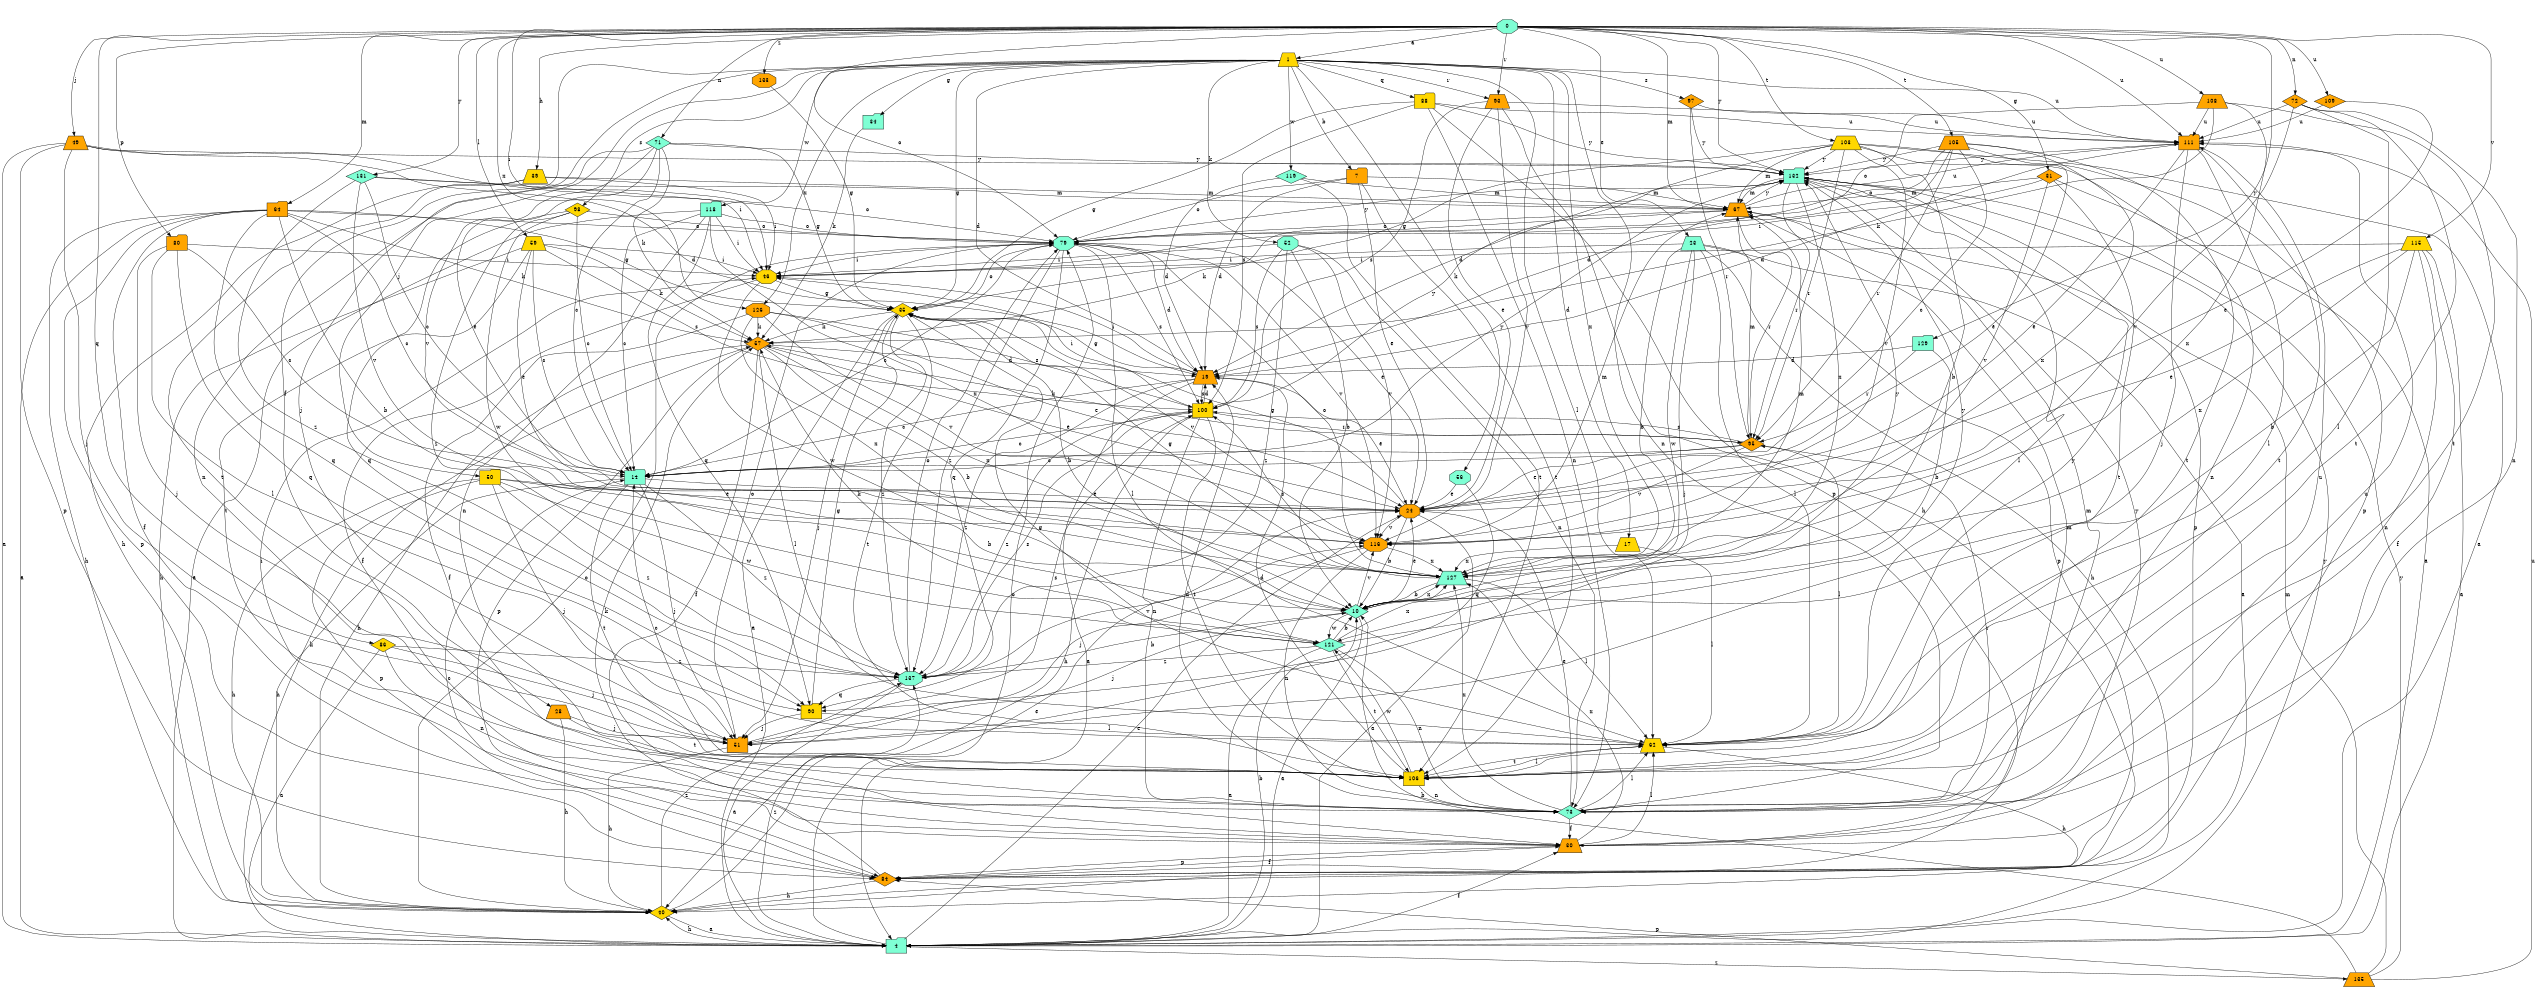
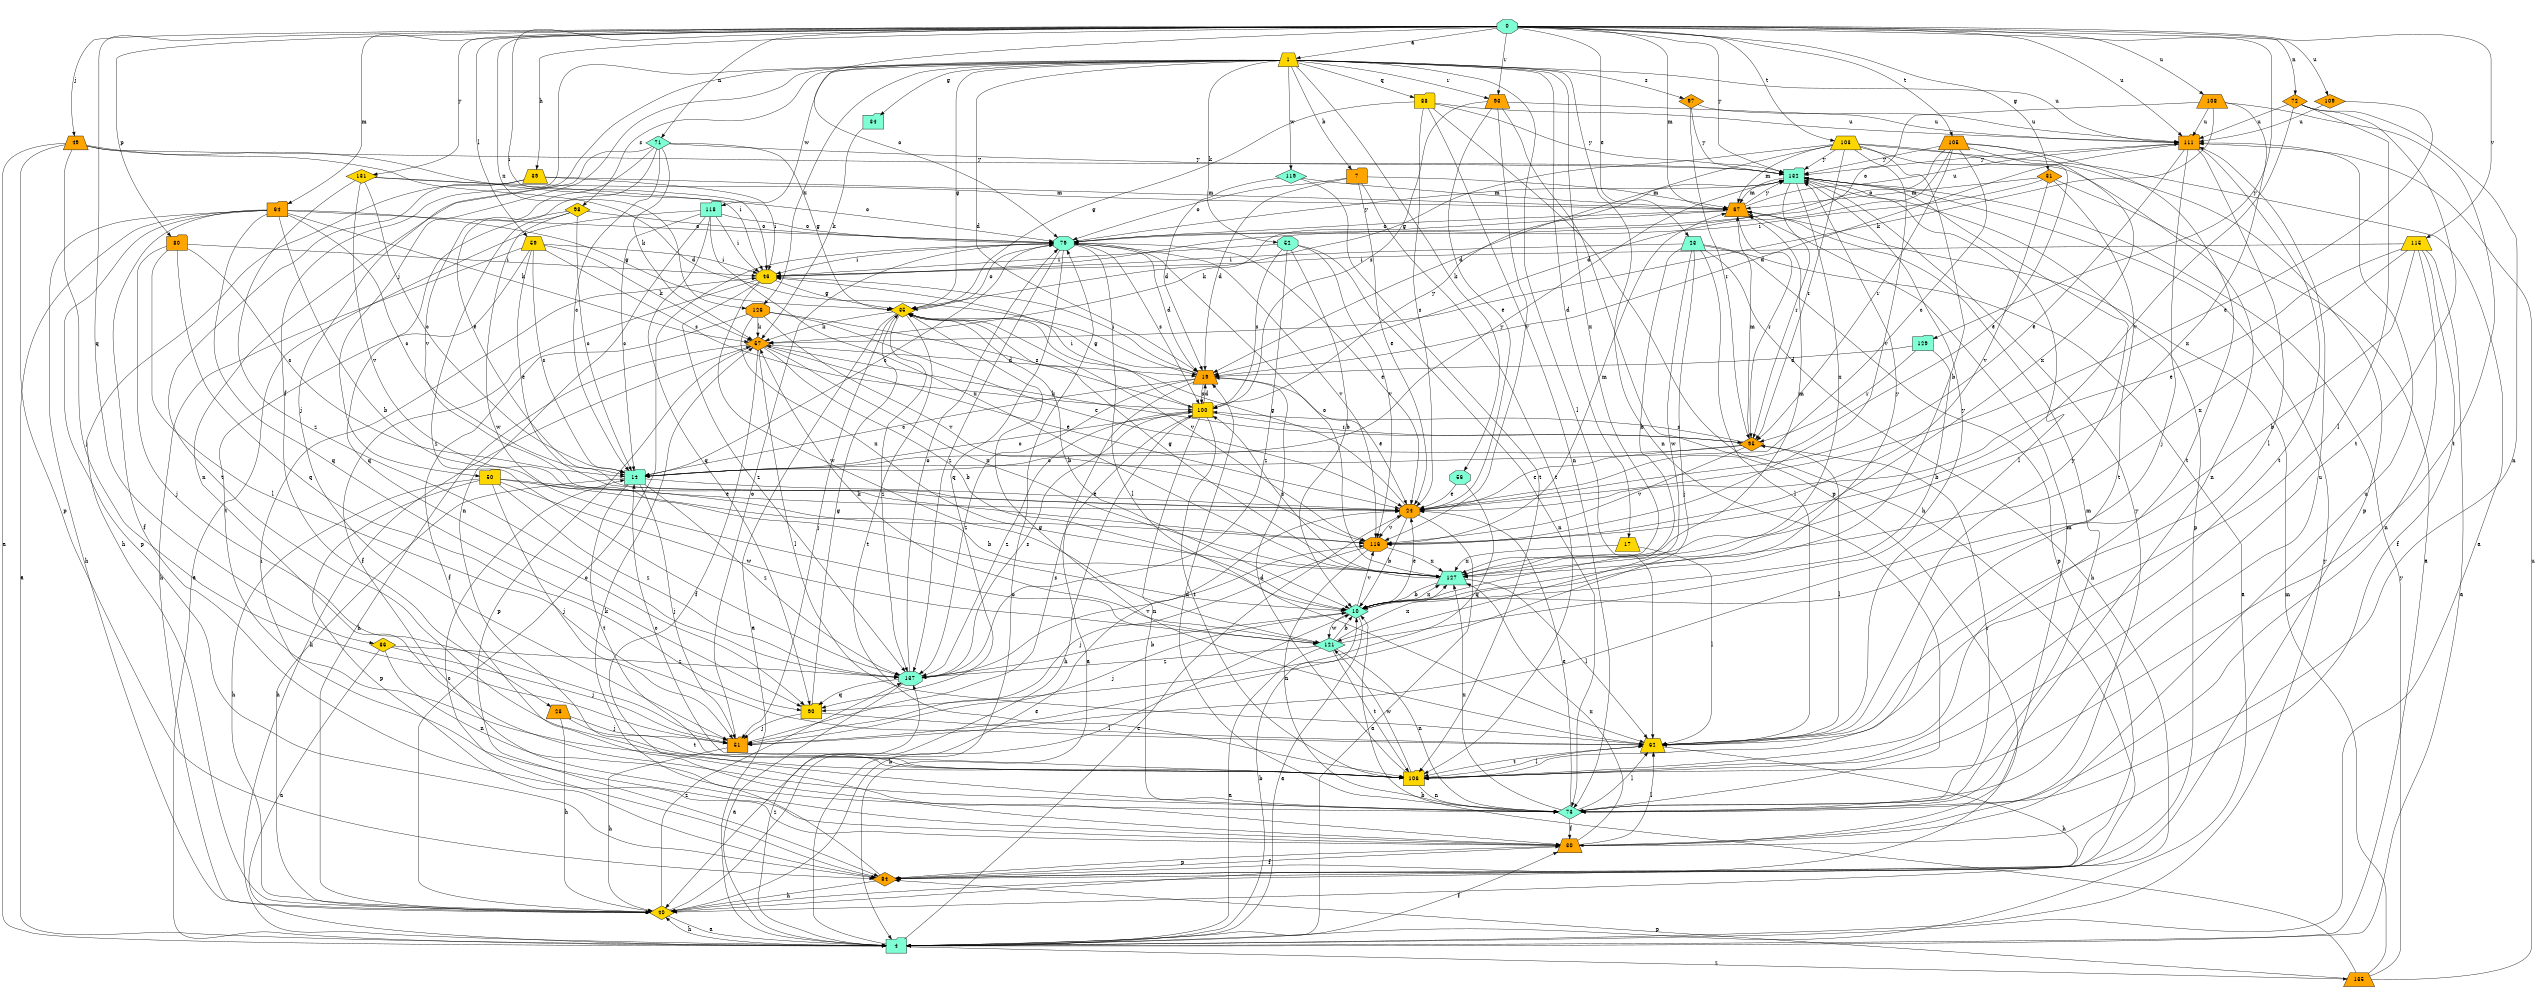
(764, 81) -> none
(362, 176) -> (362, 176)
(1242, 208) -> (1417, 308)
none -> (740, 462)
none -> (991, 752)
